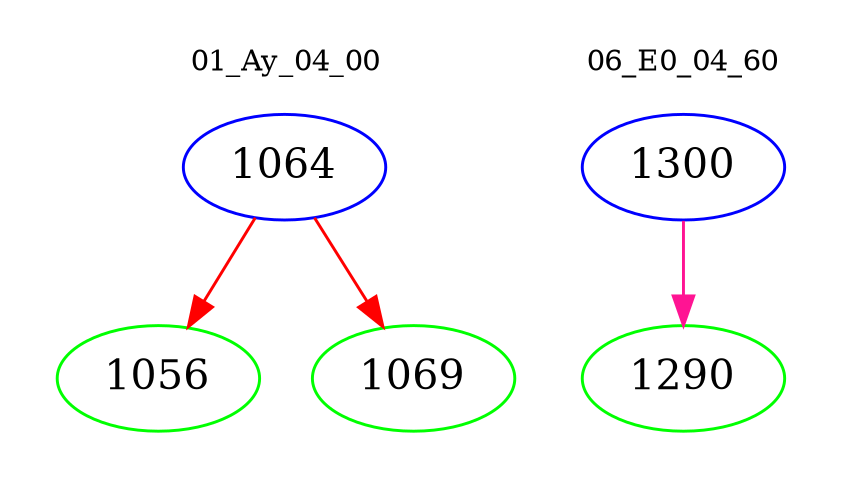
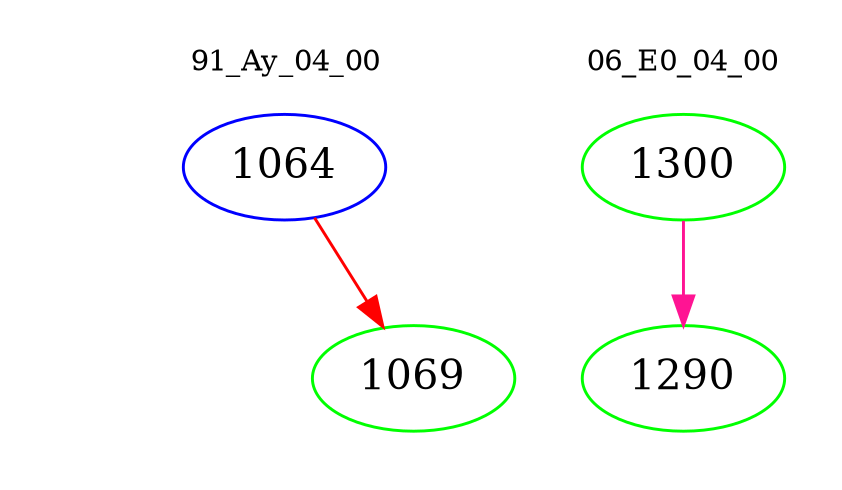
(286, 63) -> (286, 63)
(683, 63) -> (683, 63)
(683, 167) -> (683, 167)
(158, 378) -> none
